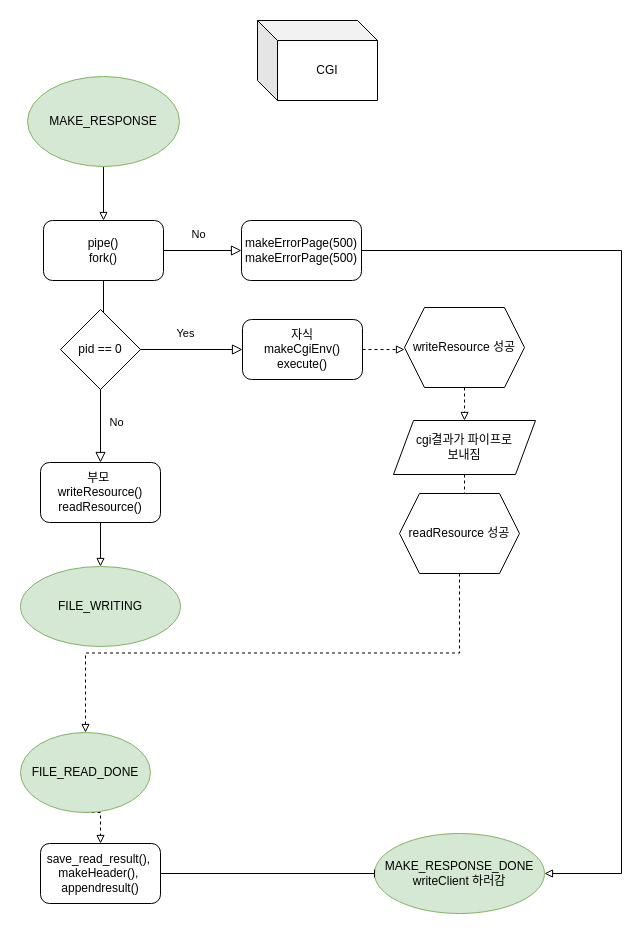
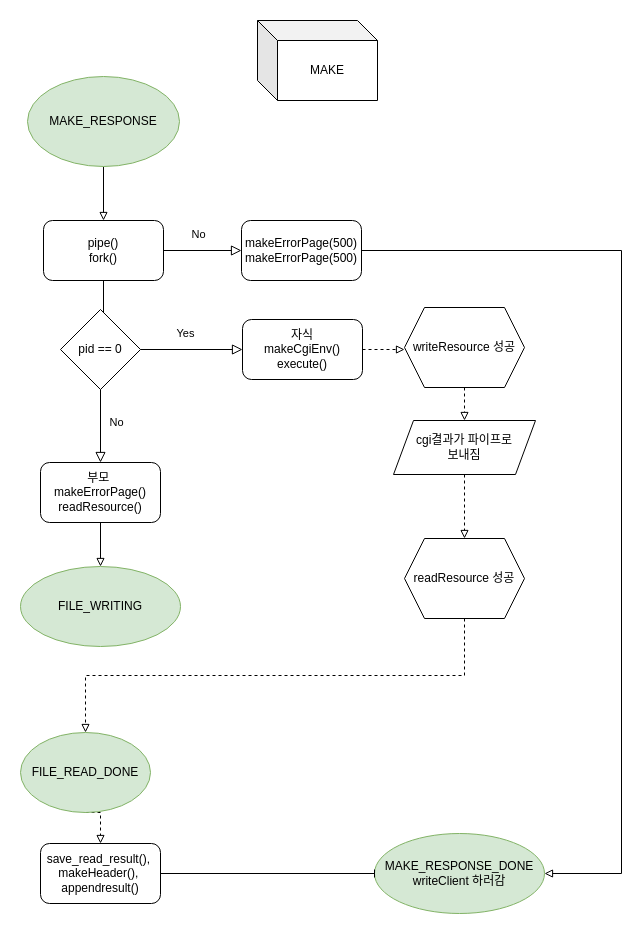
(328, 71) -> (328, 71)
(101, 493) -> (101, 493)
(460, 534) -> (465, 579)
